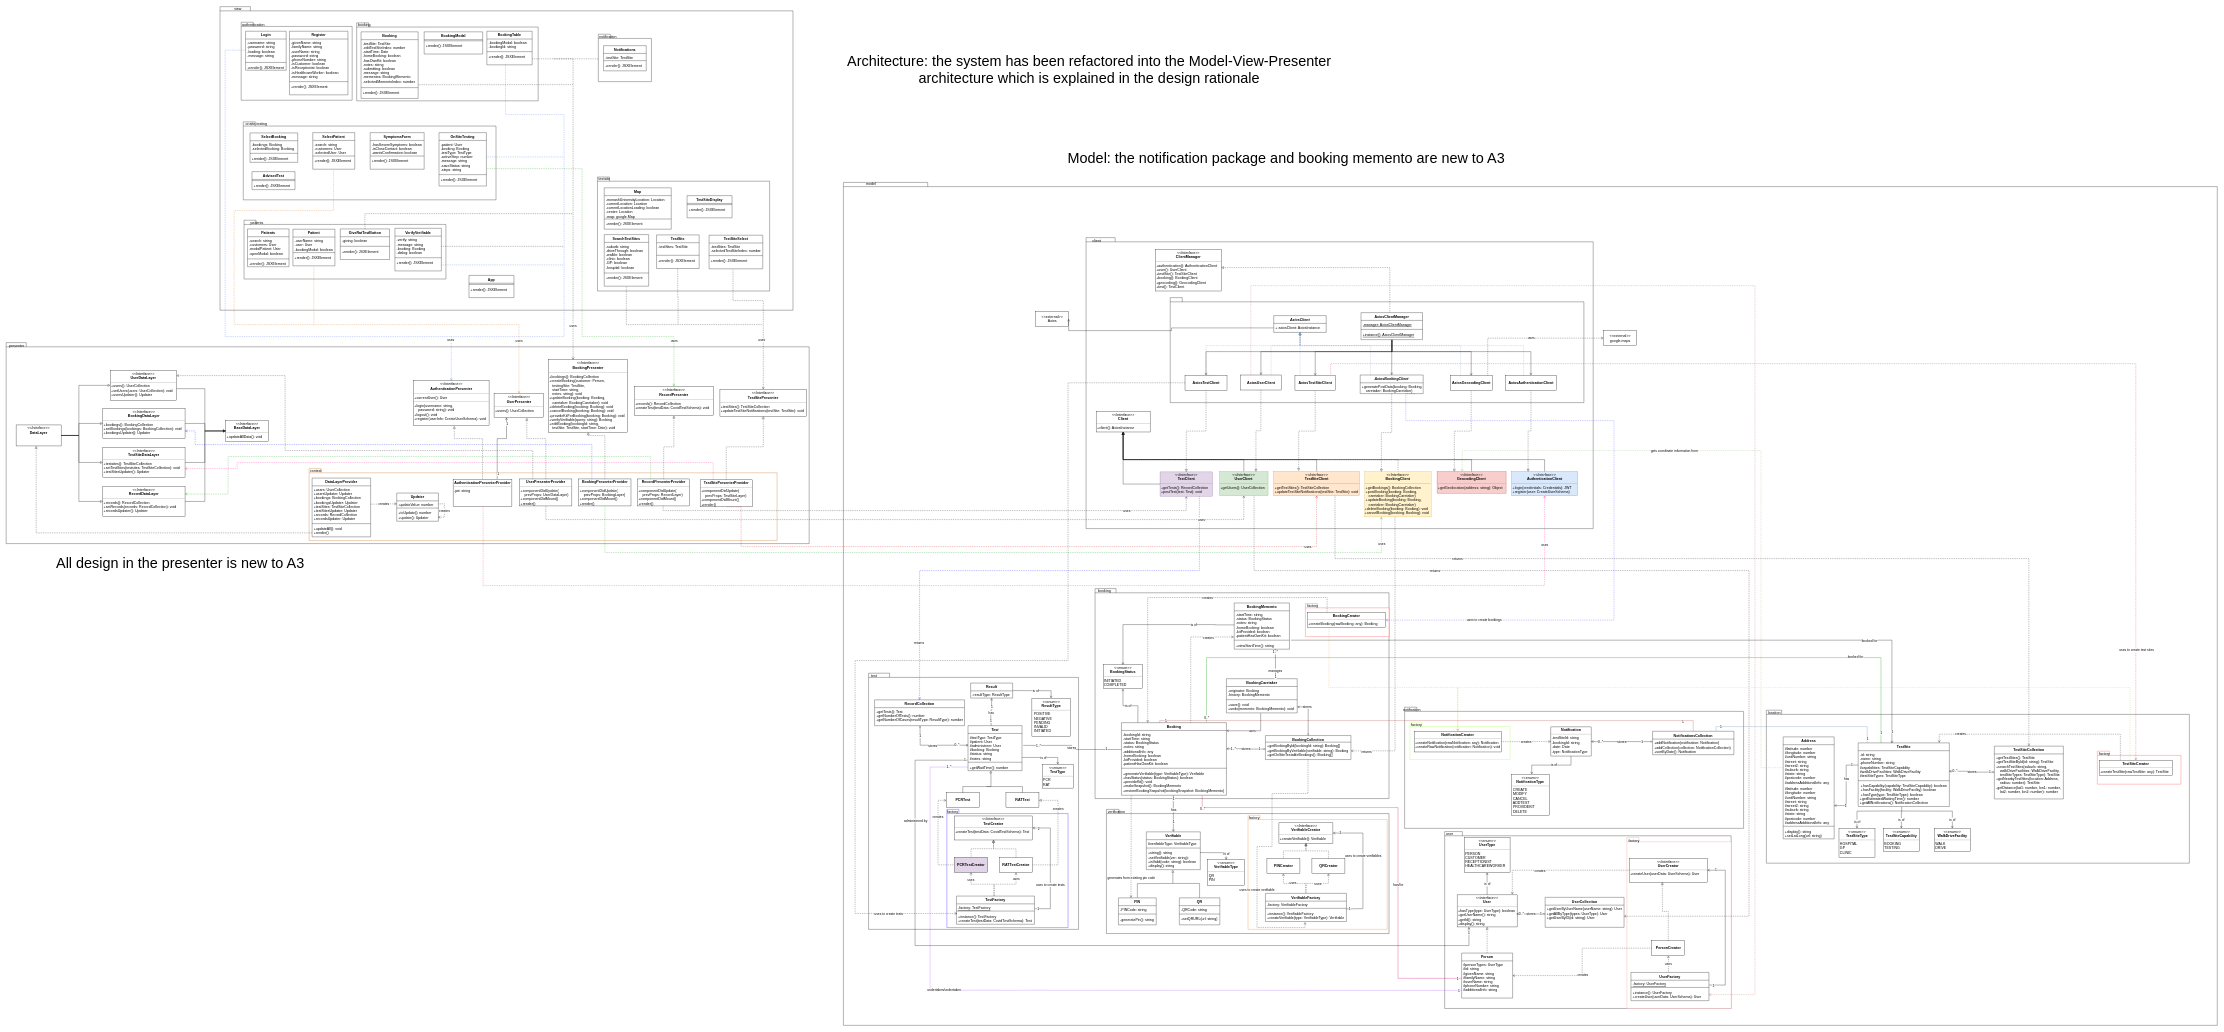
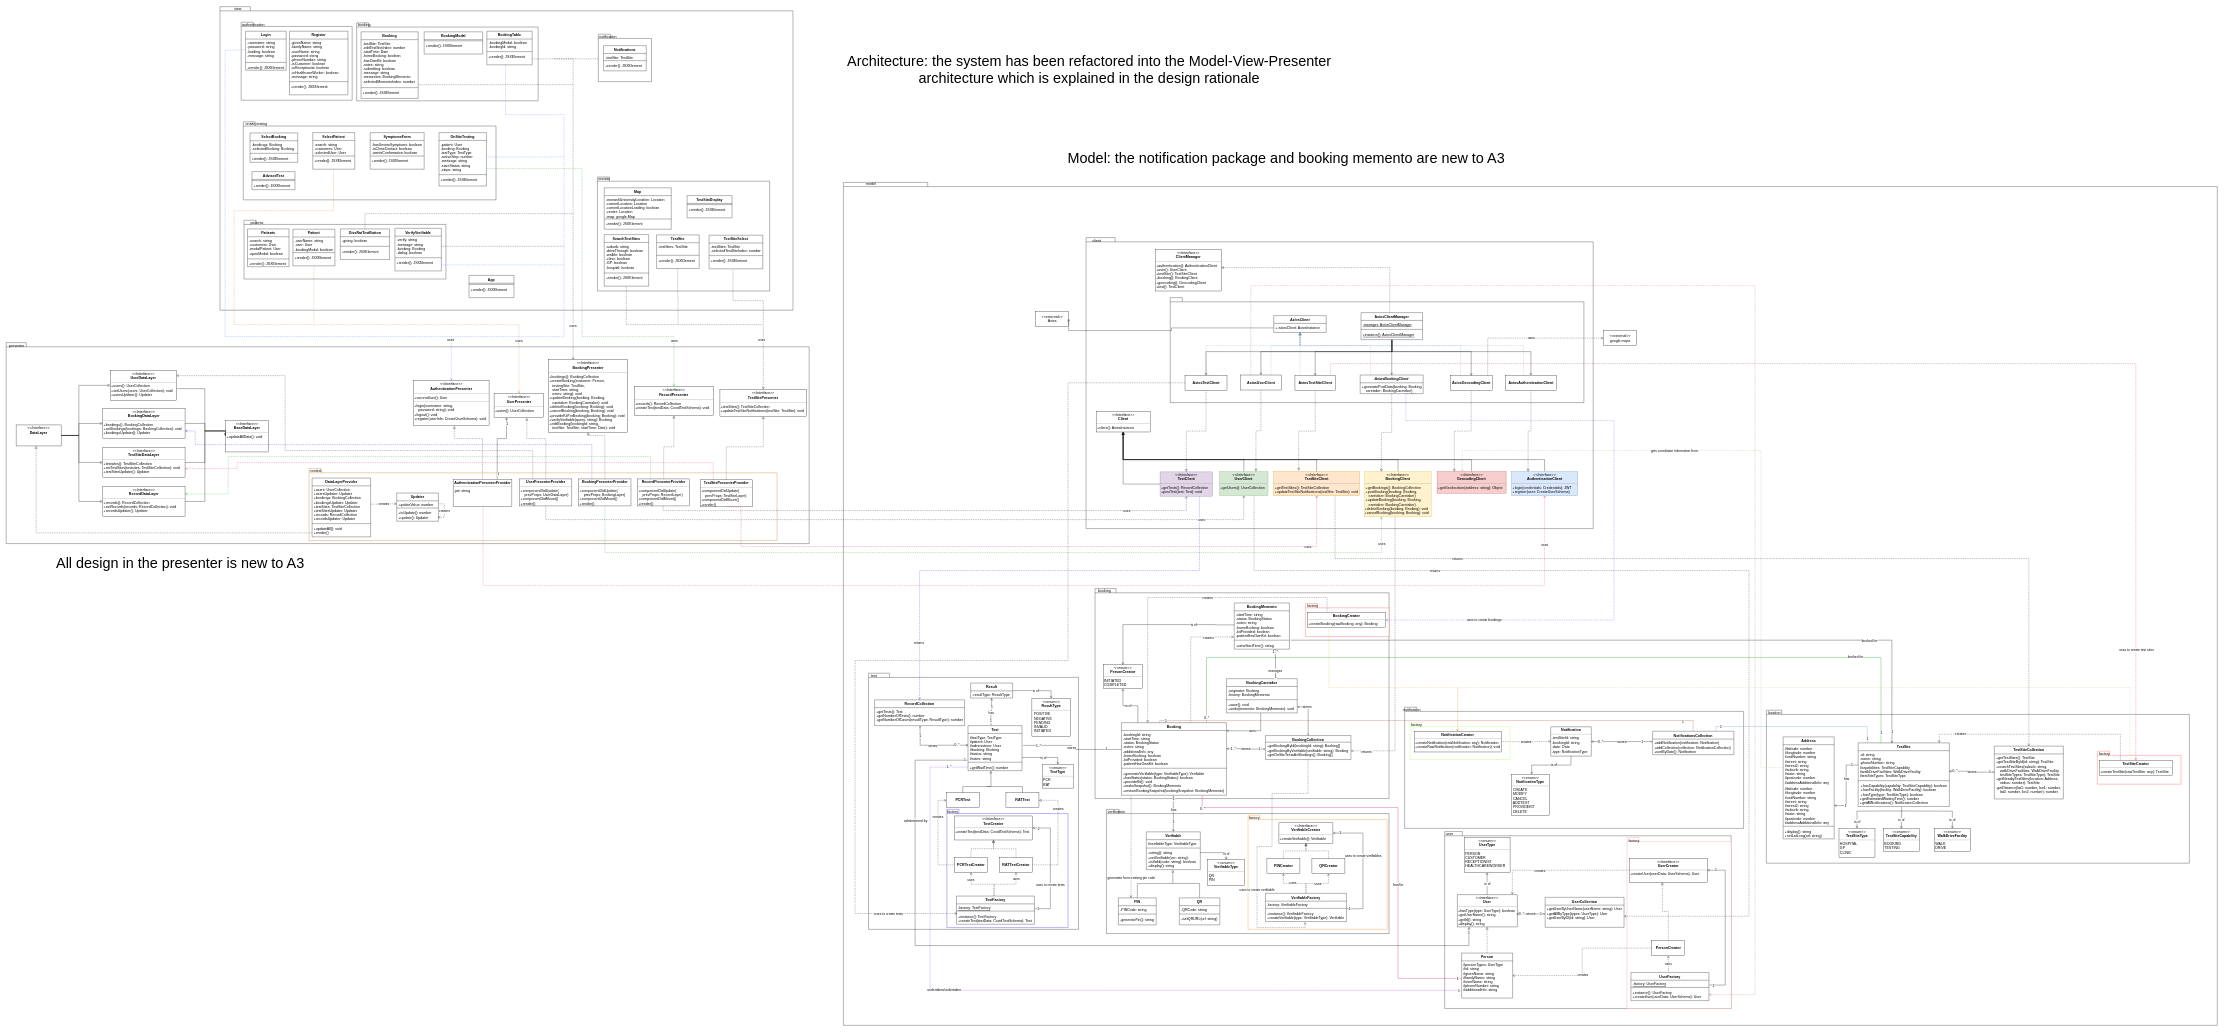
(247, 431) -> (247, 436)
(1398, 466) -> (1398, 466)
(1116, 673) -> (1116, 673)
(971, 865) -> (971, 865)
